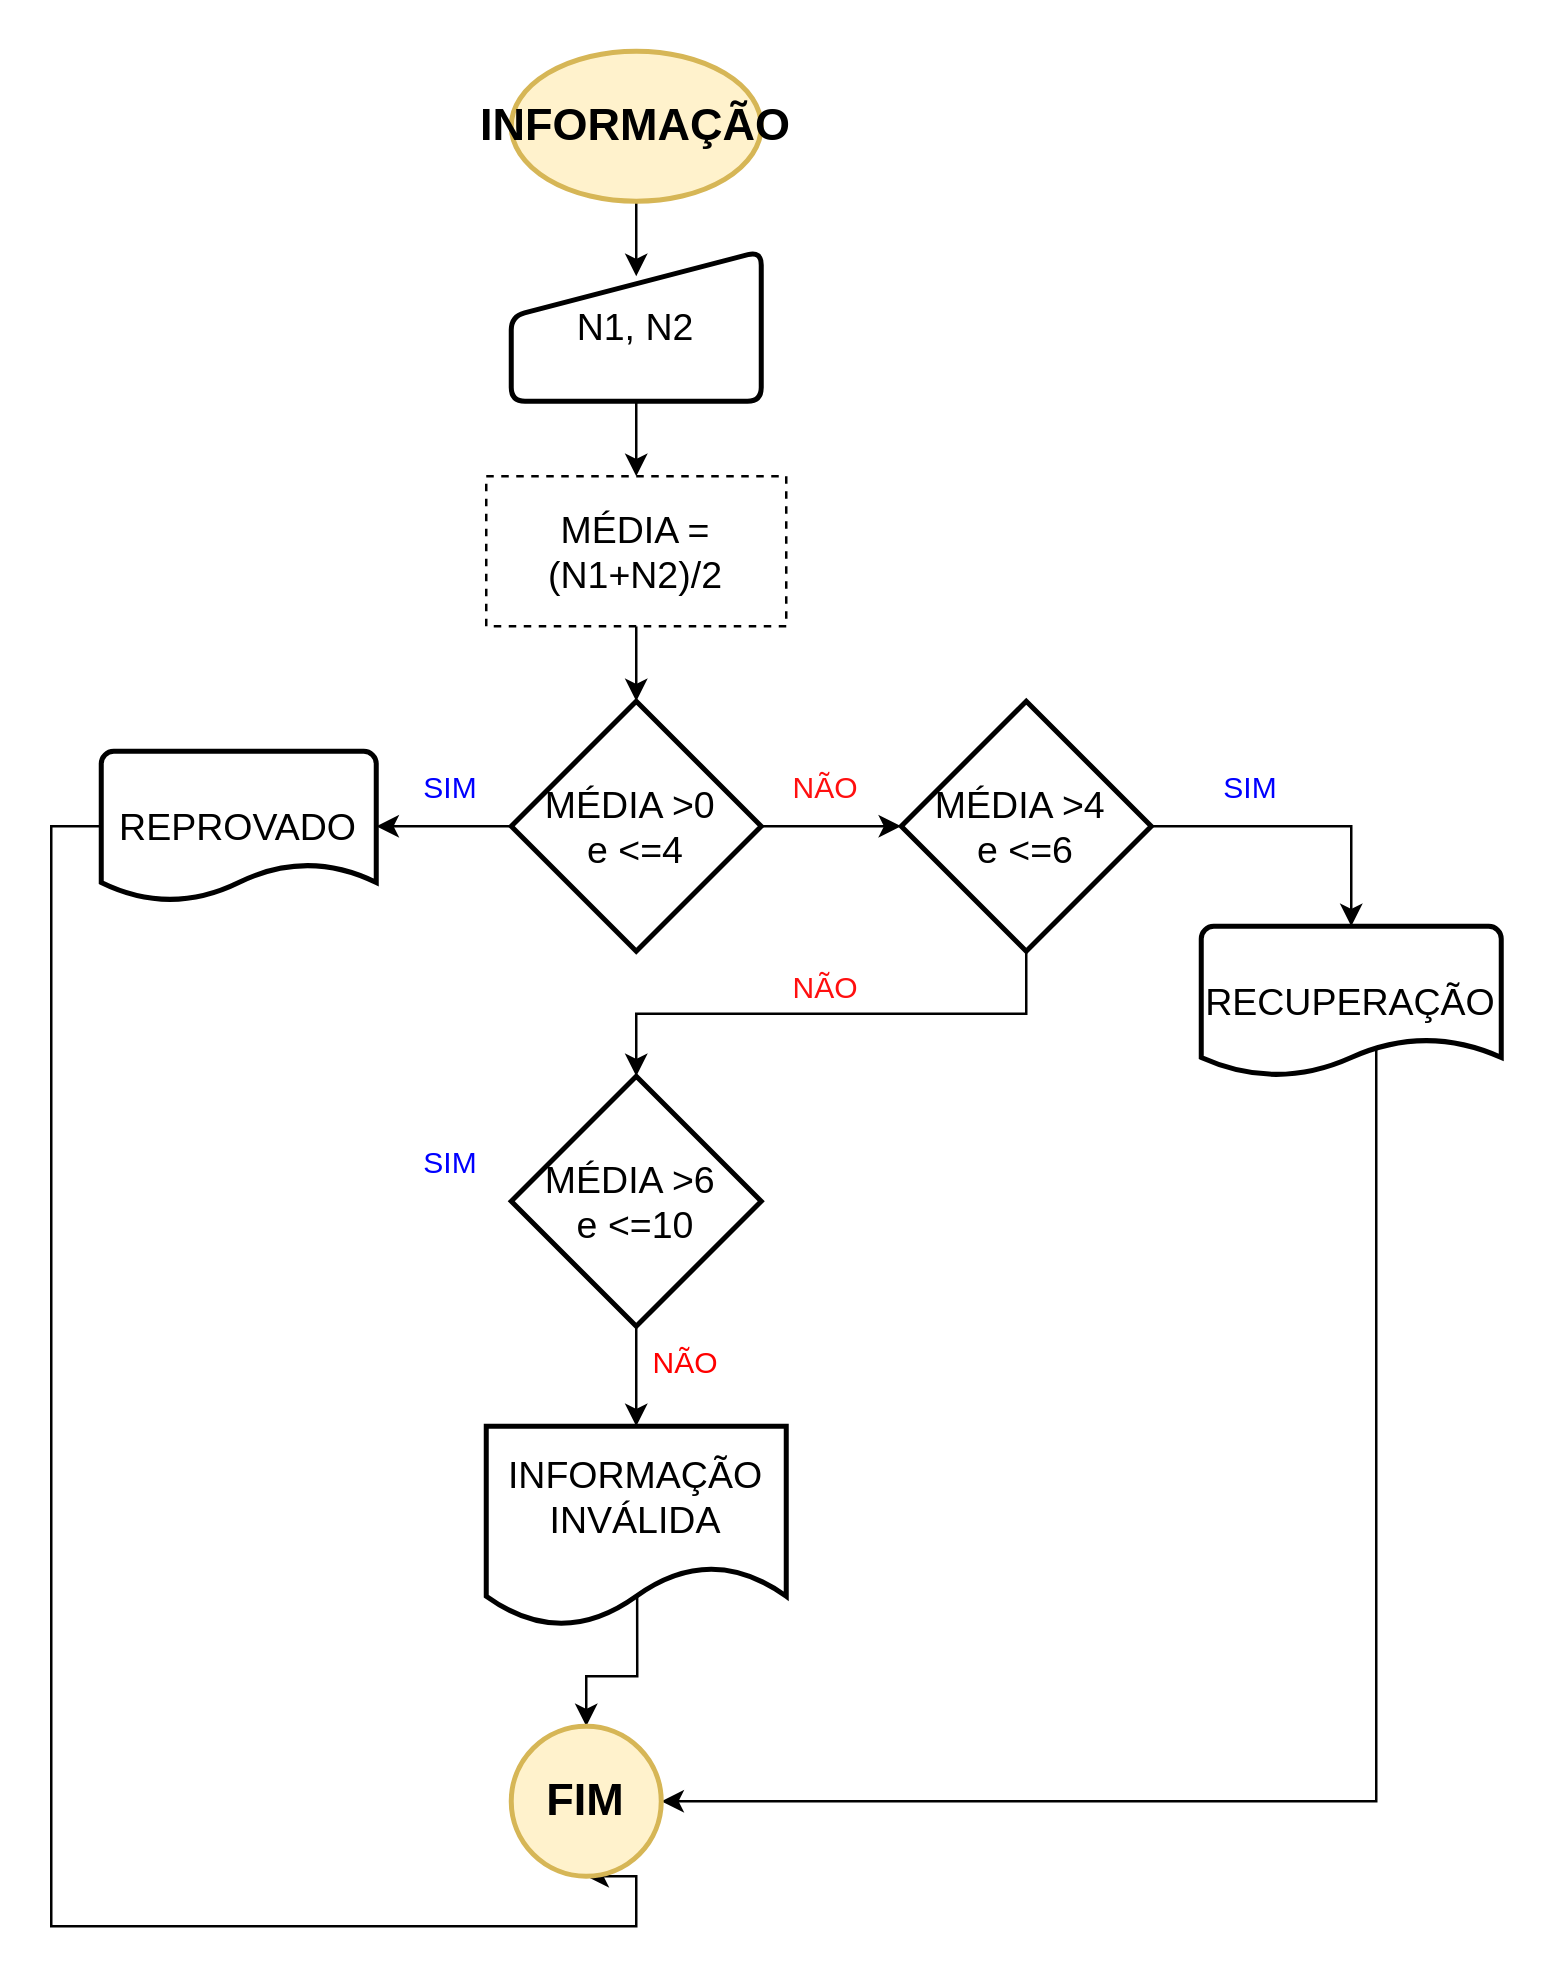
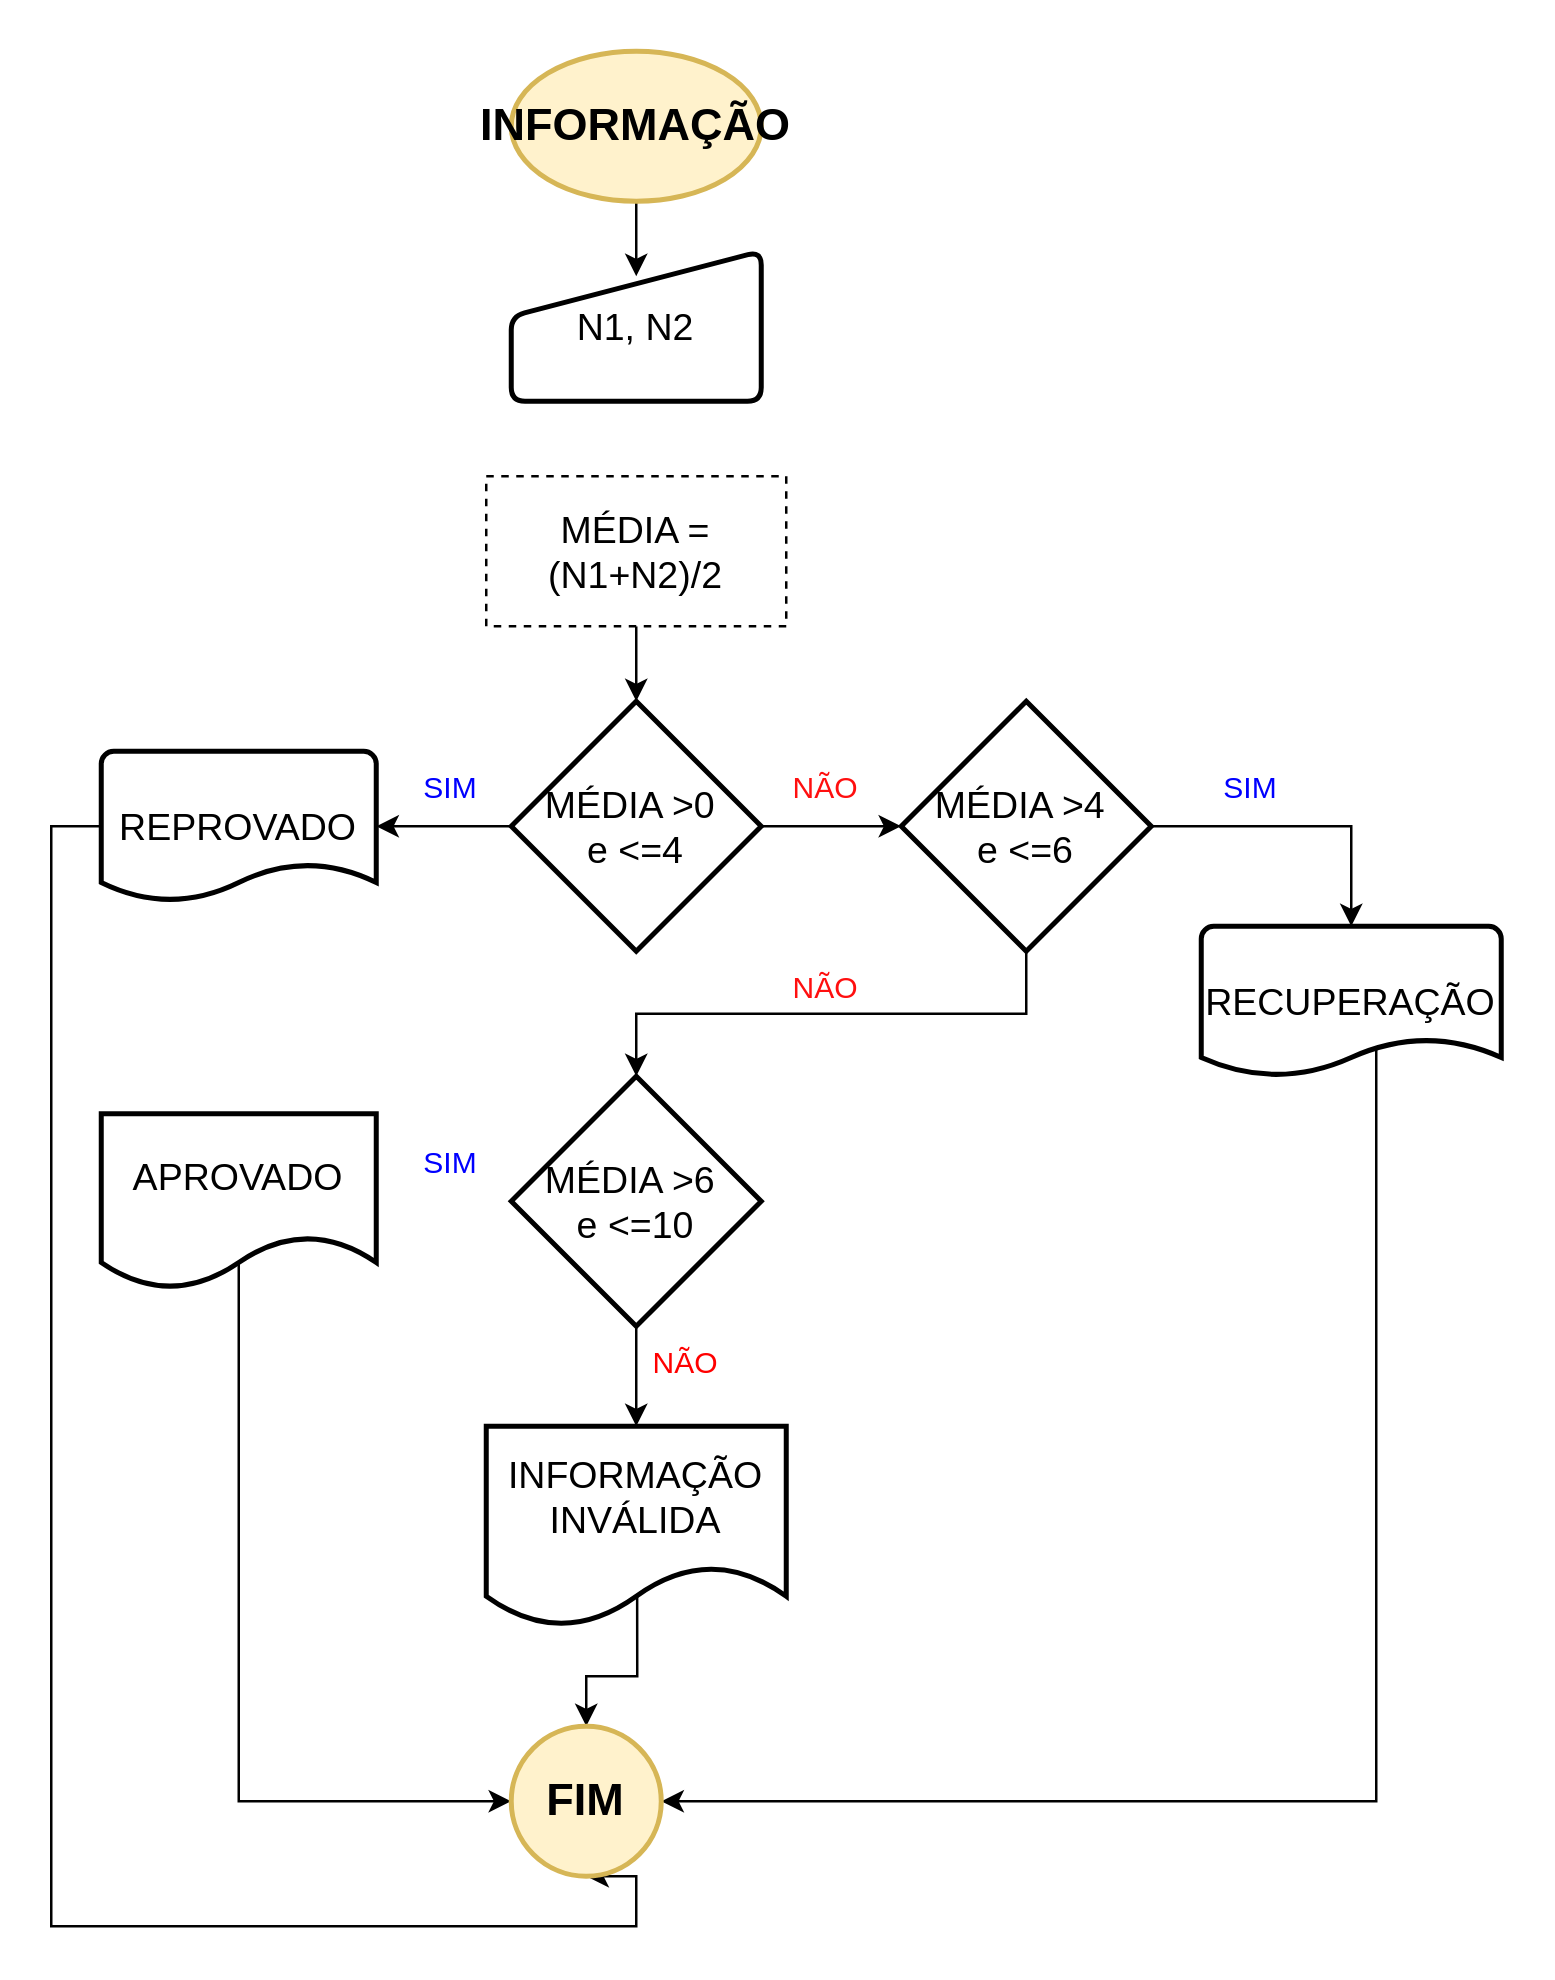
(636, 446) -> none
none -> (239, 1201)
none -> (239, 1655)
